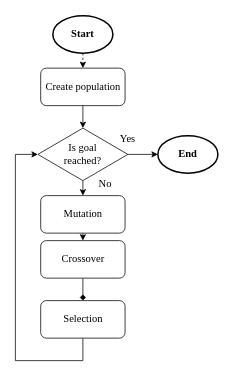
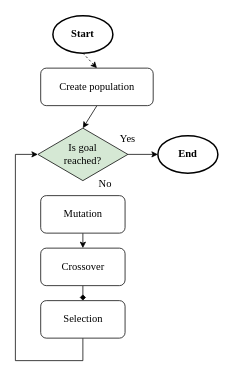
(83, 87) -> (97, 87)
(83, 154) -> (83, 154)
(83, 189) -> none
(83, 259) -> (83, 267)
